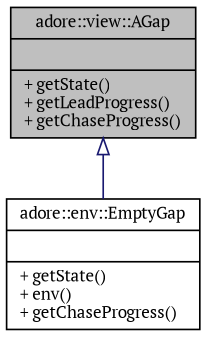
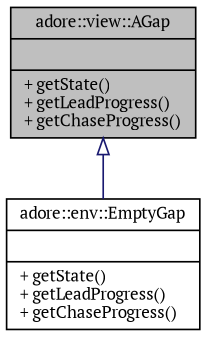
(46, 295) -> (93, 295)
